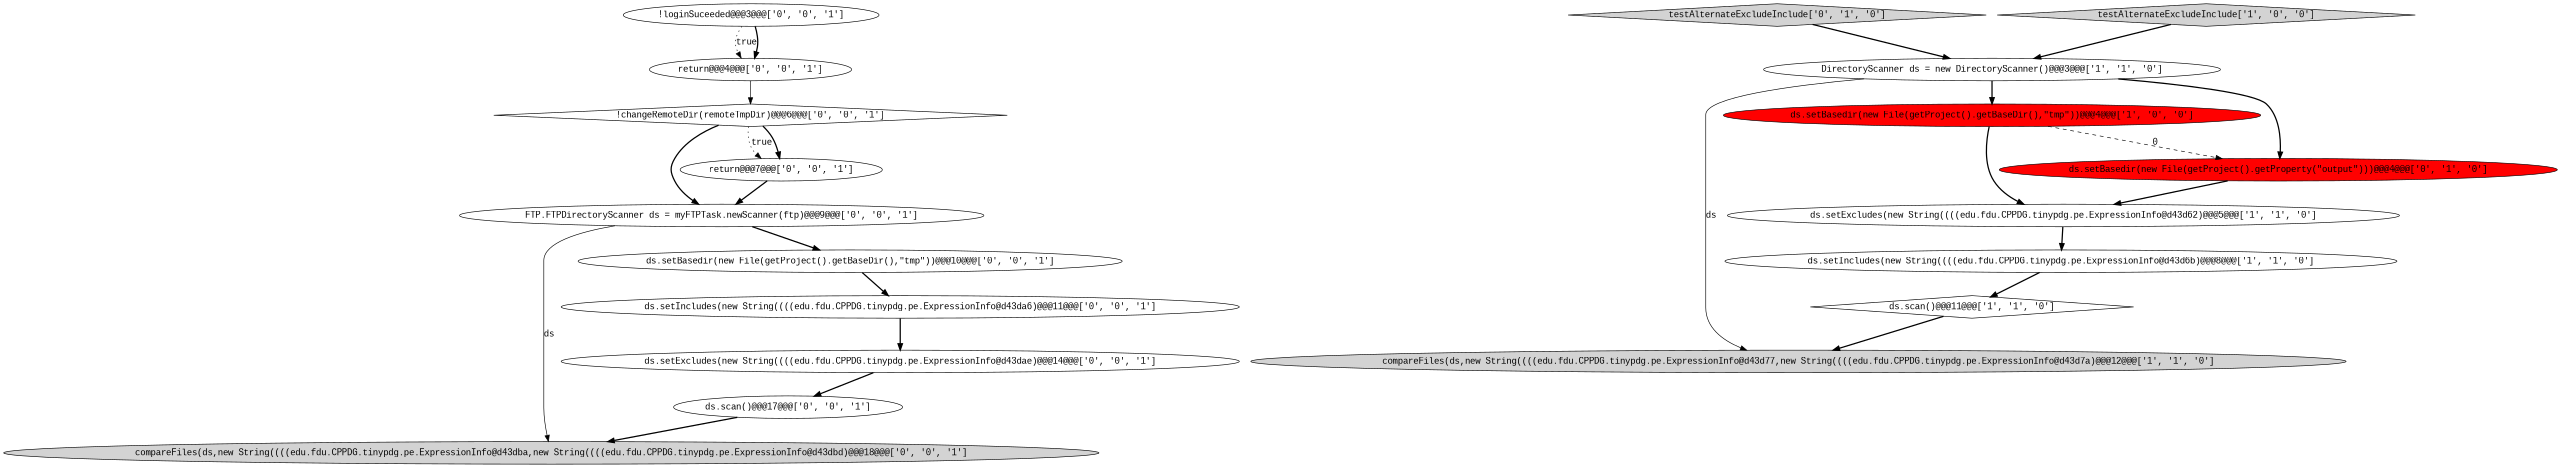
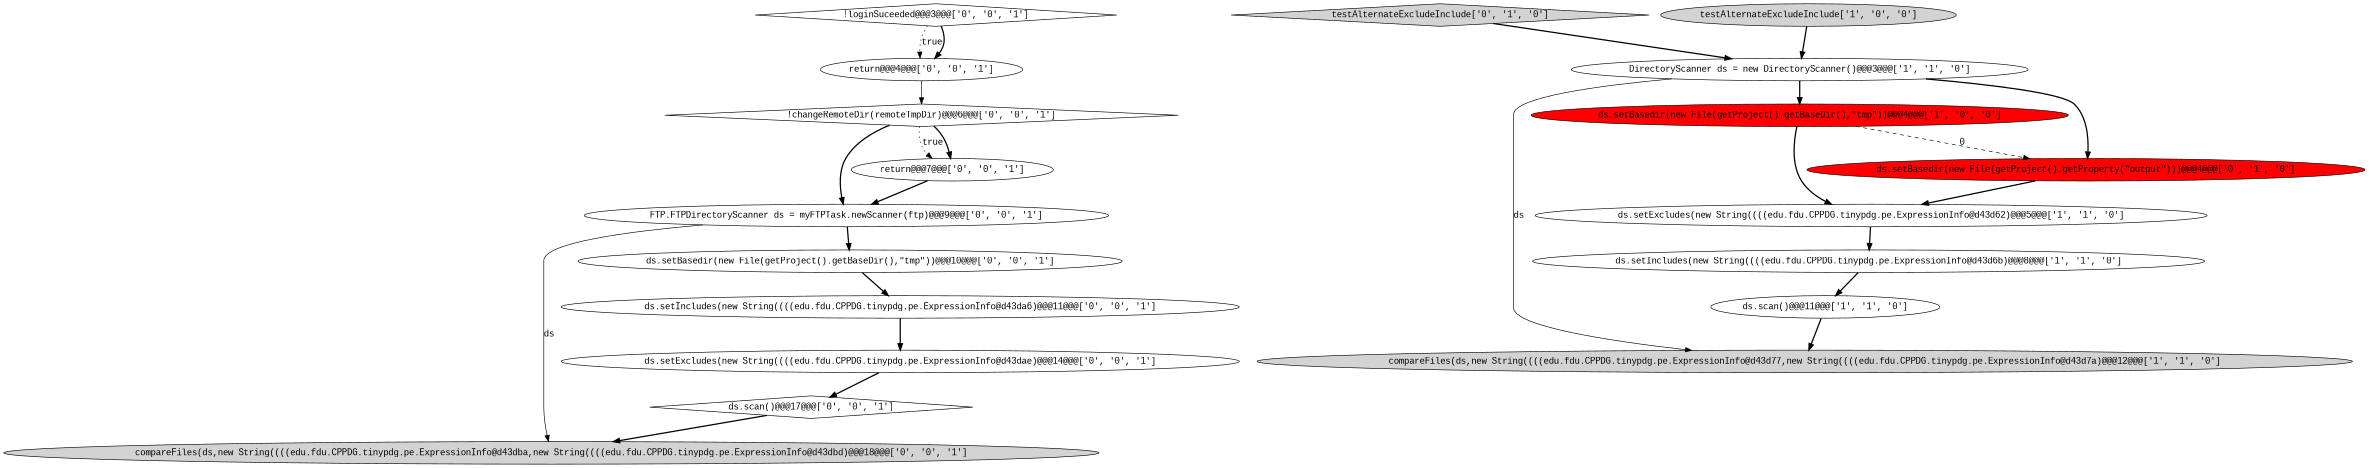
(751, 15) -> (936, 15)
(2206, 15) -> (1809, 15)
(1972, 307) -> (1825, 307)
(788, 407) -> (811, 407)
